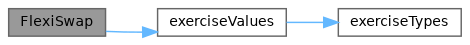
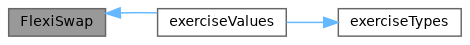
(124, 32) -> (139, 13)
